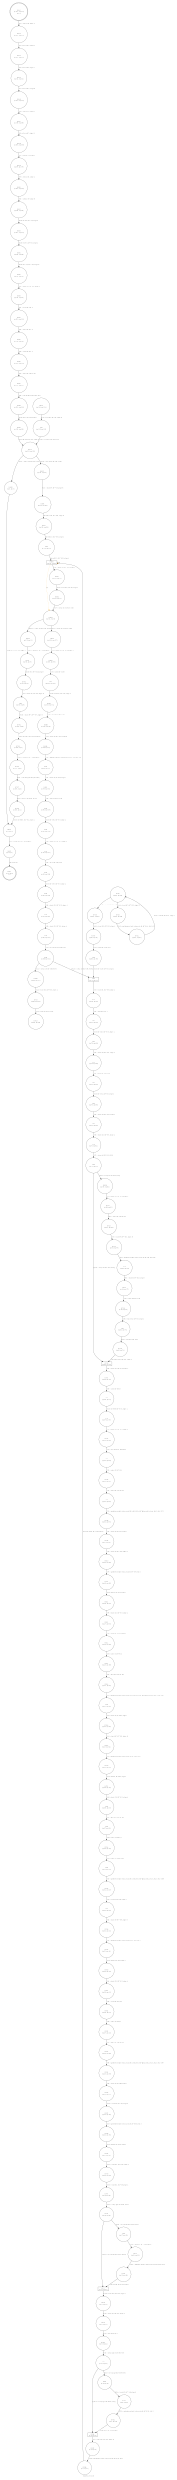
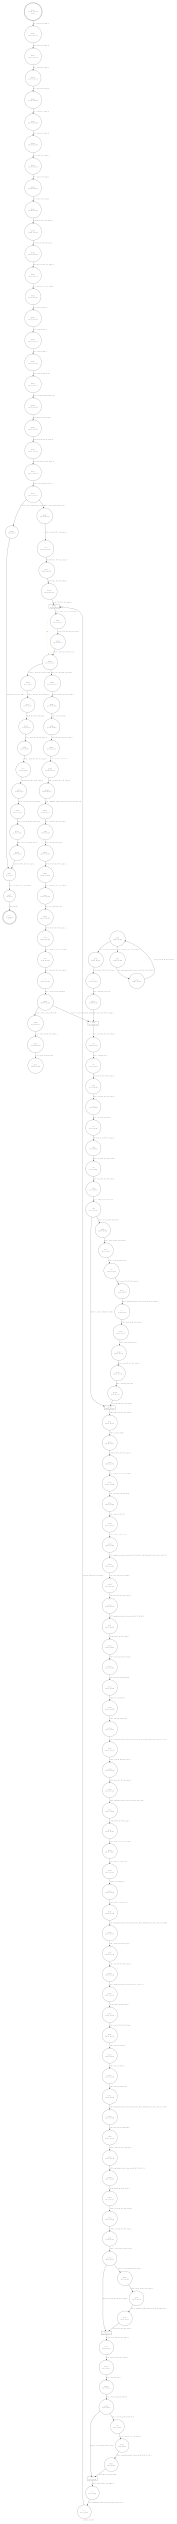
(20, 441) -> (33, 439)
